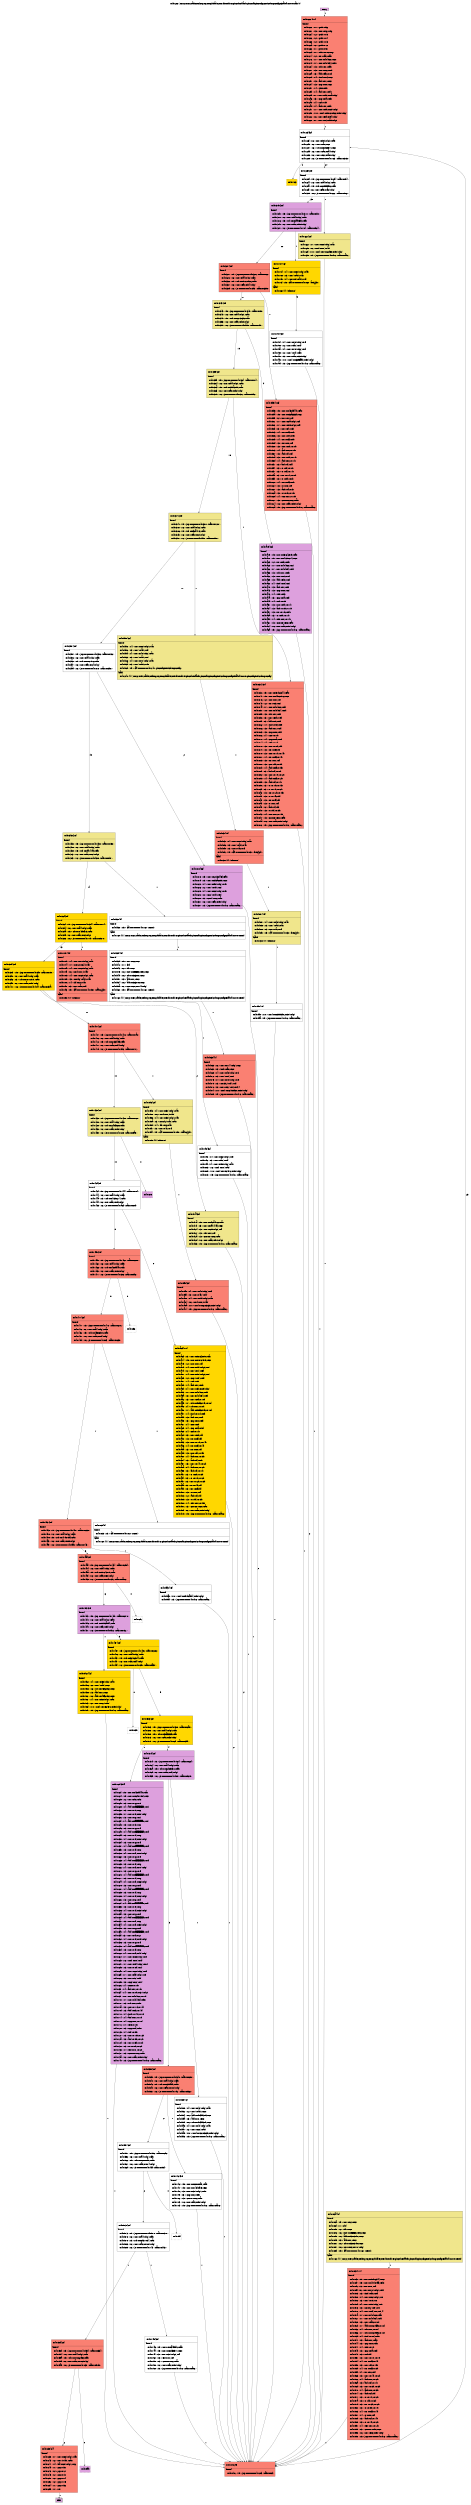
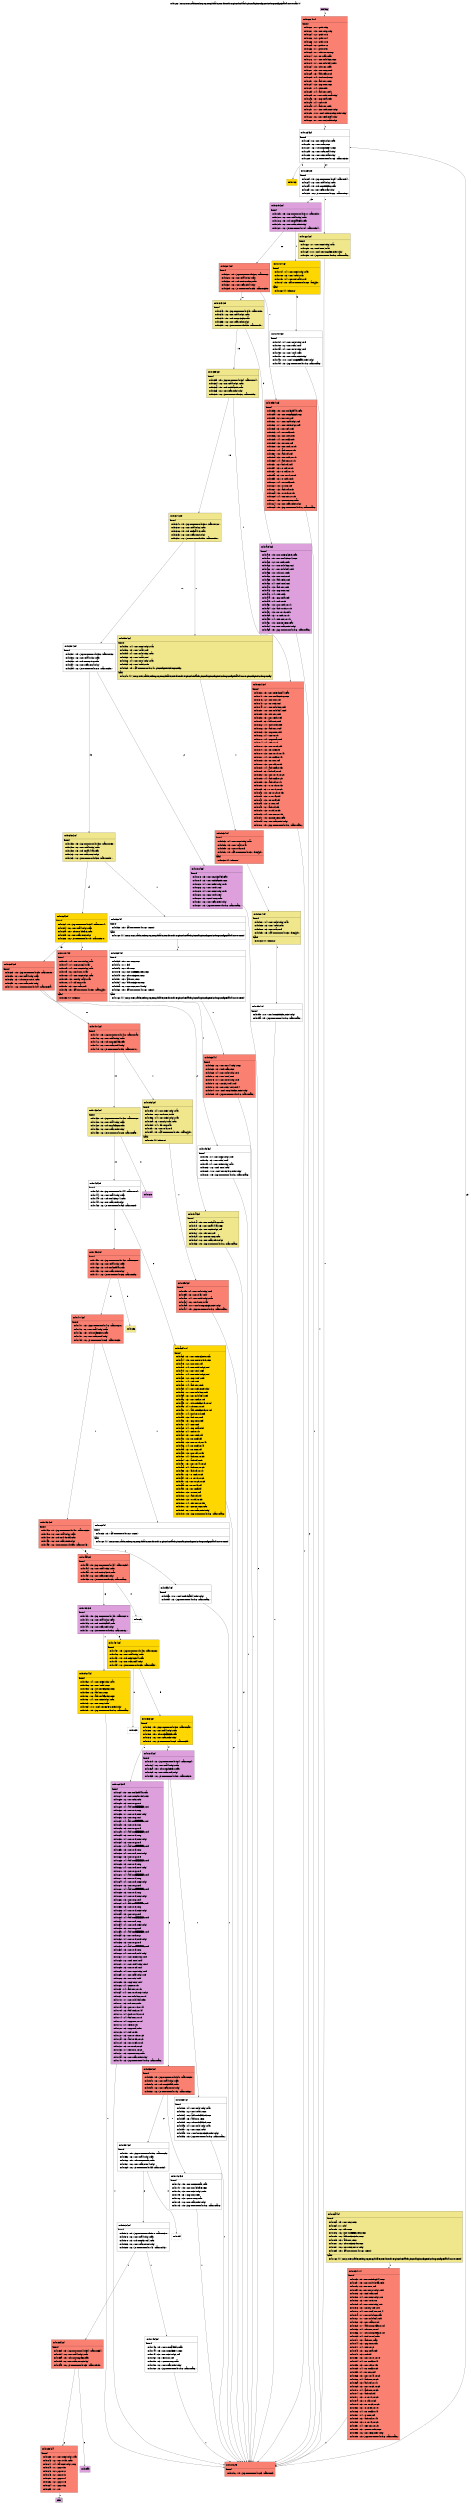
(324, 9) -> (324, 9)
(29, 976) -> (29, 976)
(131, 1329) -> (131, 1329)
